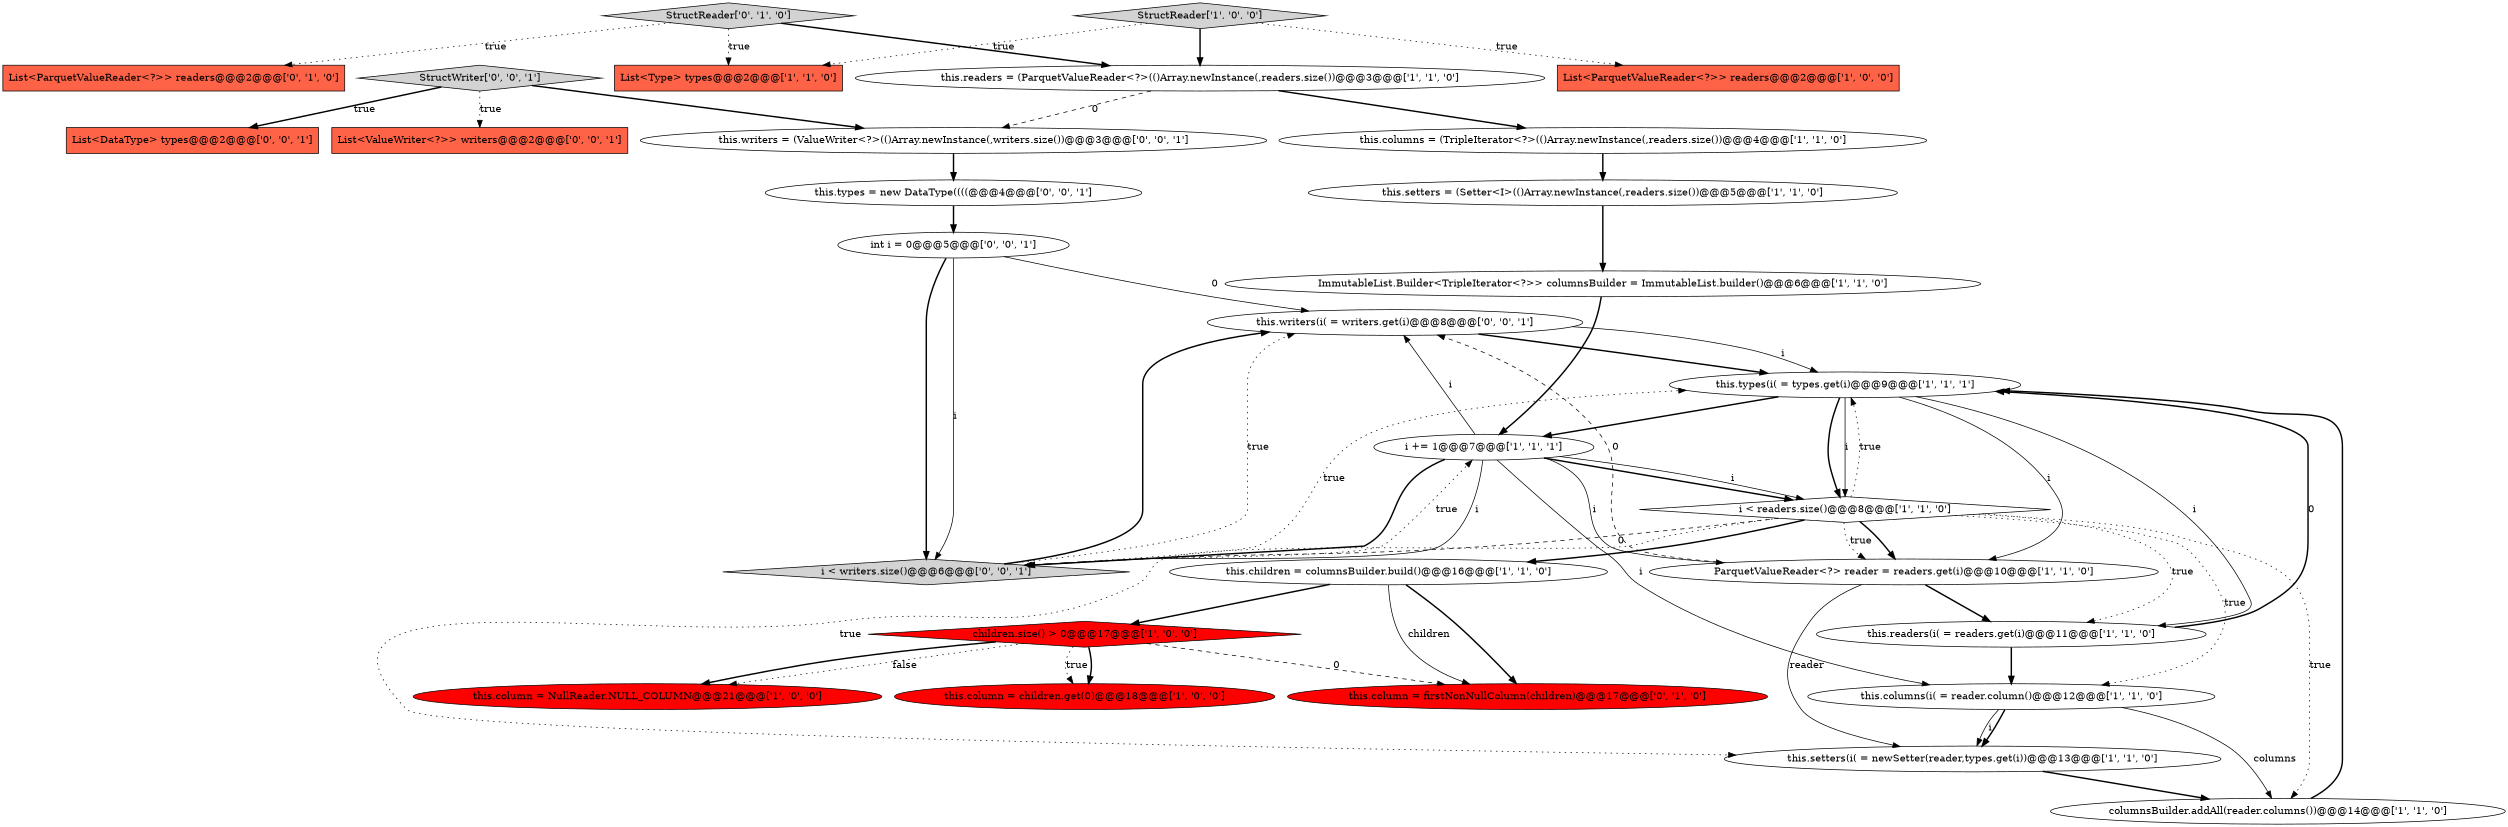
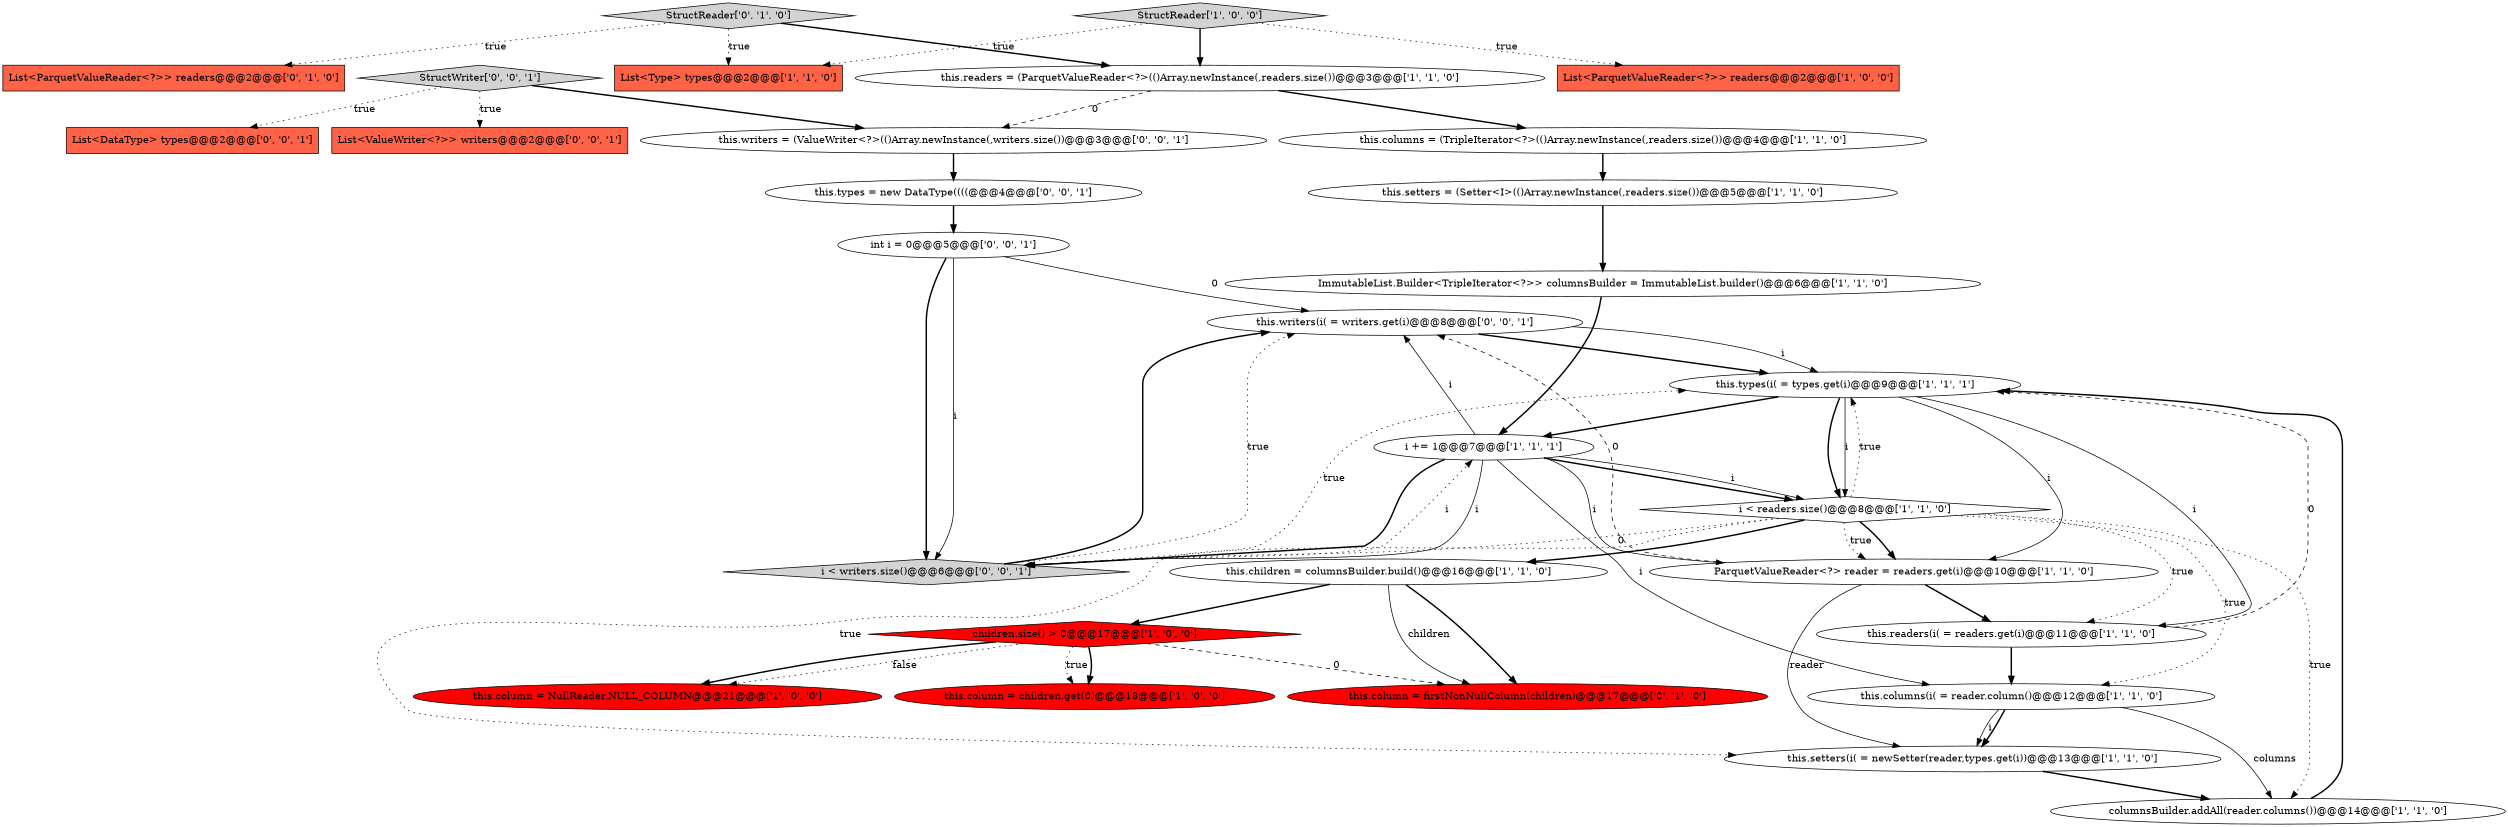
(349, 107) -> (349, 107)
(2292, 432) -> (2292, 432)
(1447, 510) -> (1447, 510)
(1536, 543) -> (1536, 543)
